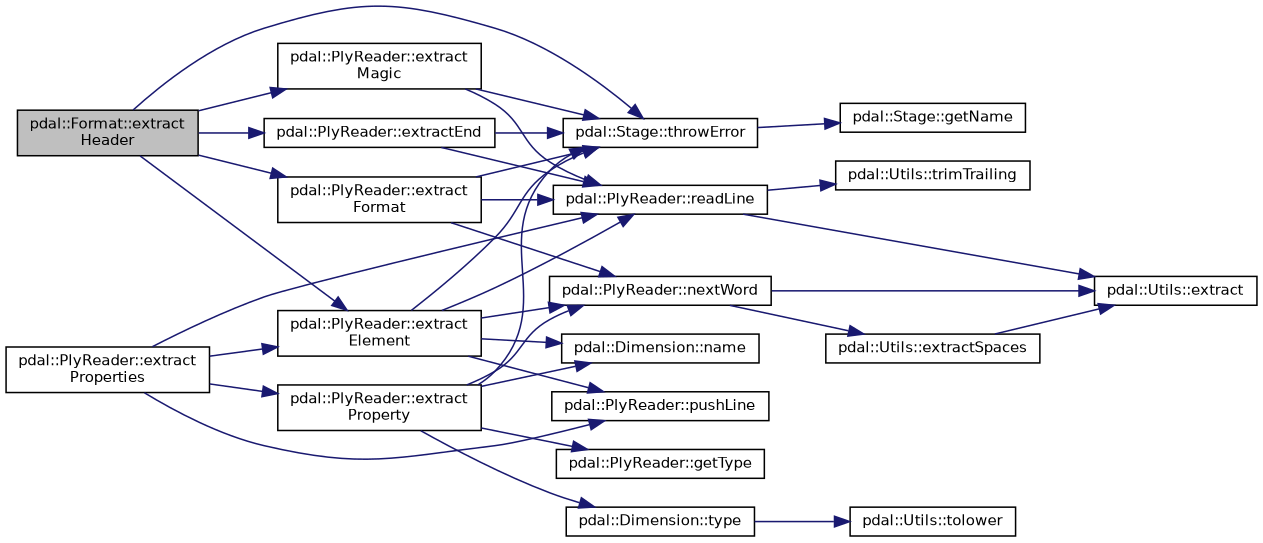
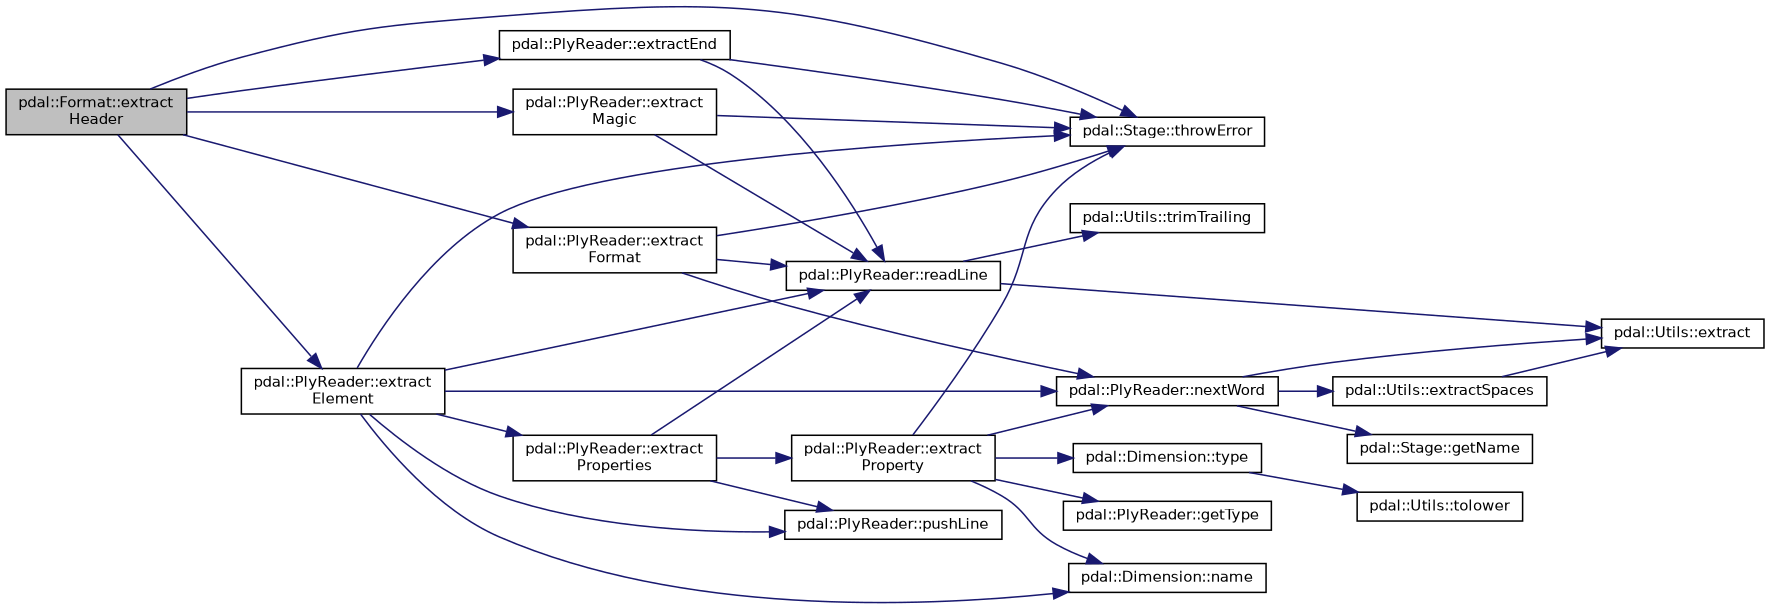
(791, 126) -> (1296, 419)
(236, 353) -> (471, 423)
